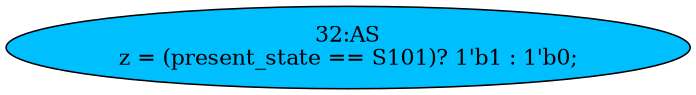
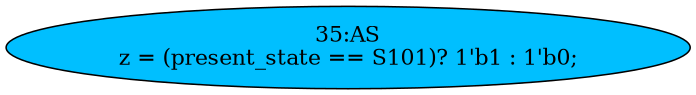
(348, 48) -> (348, 48)
